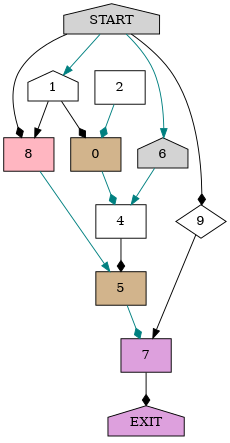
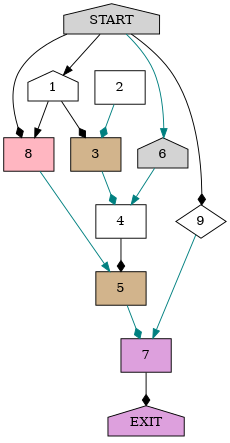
(85, 51) -> (85, 51)
(96, 154) -> (96, 154)
(176, 282) -> (176, 282)
